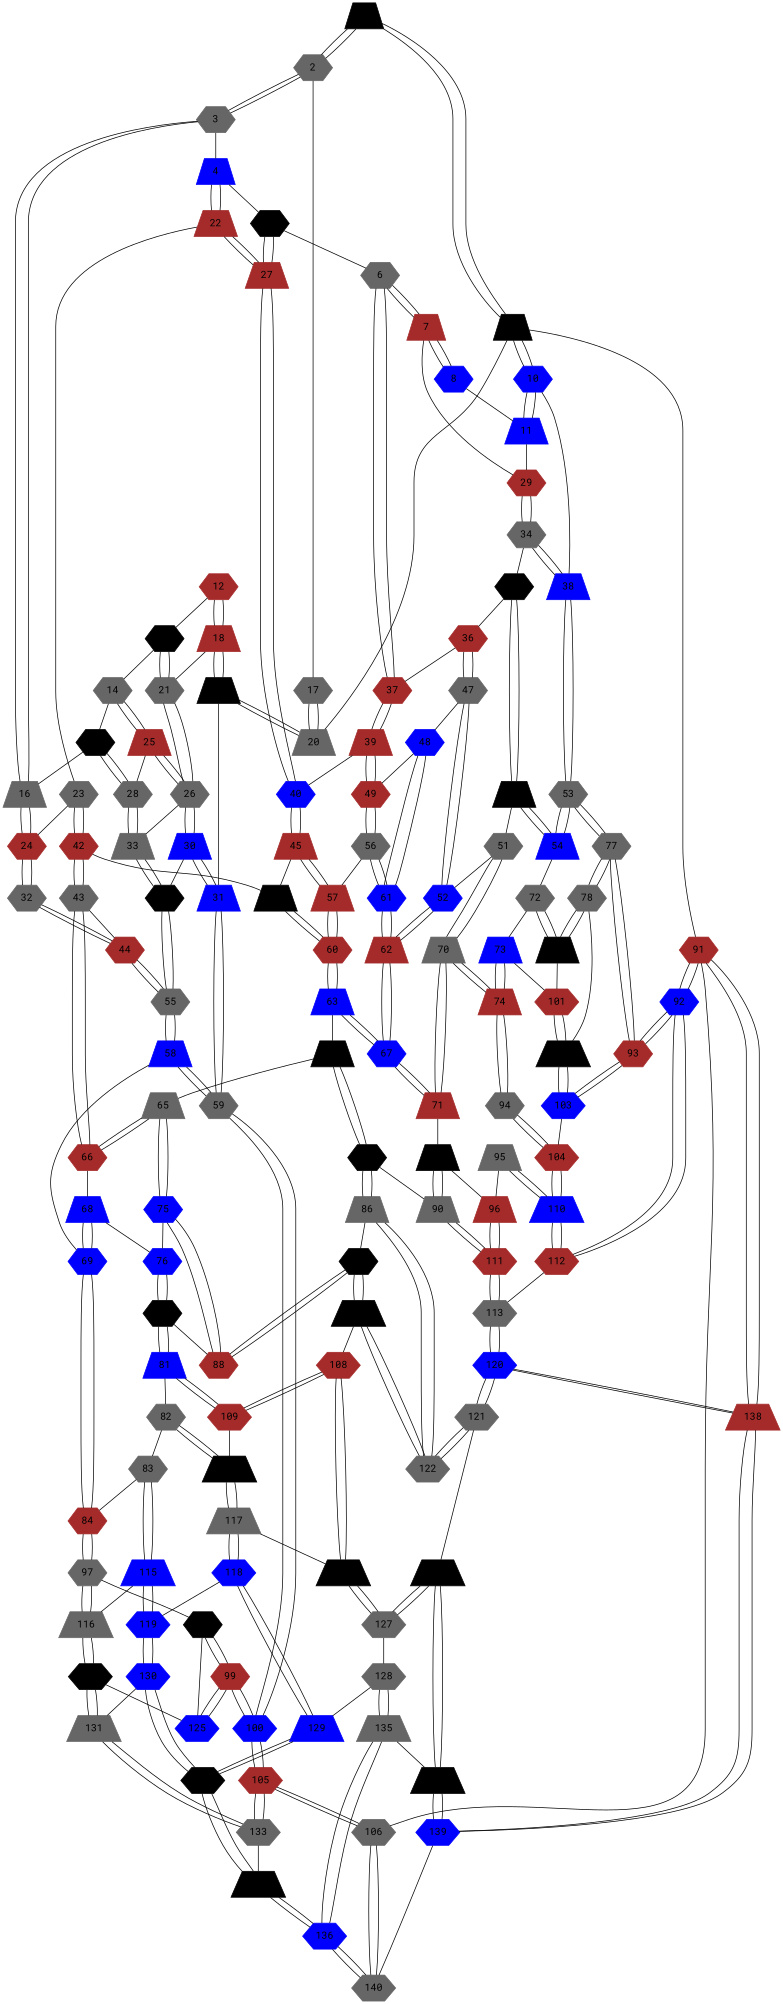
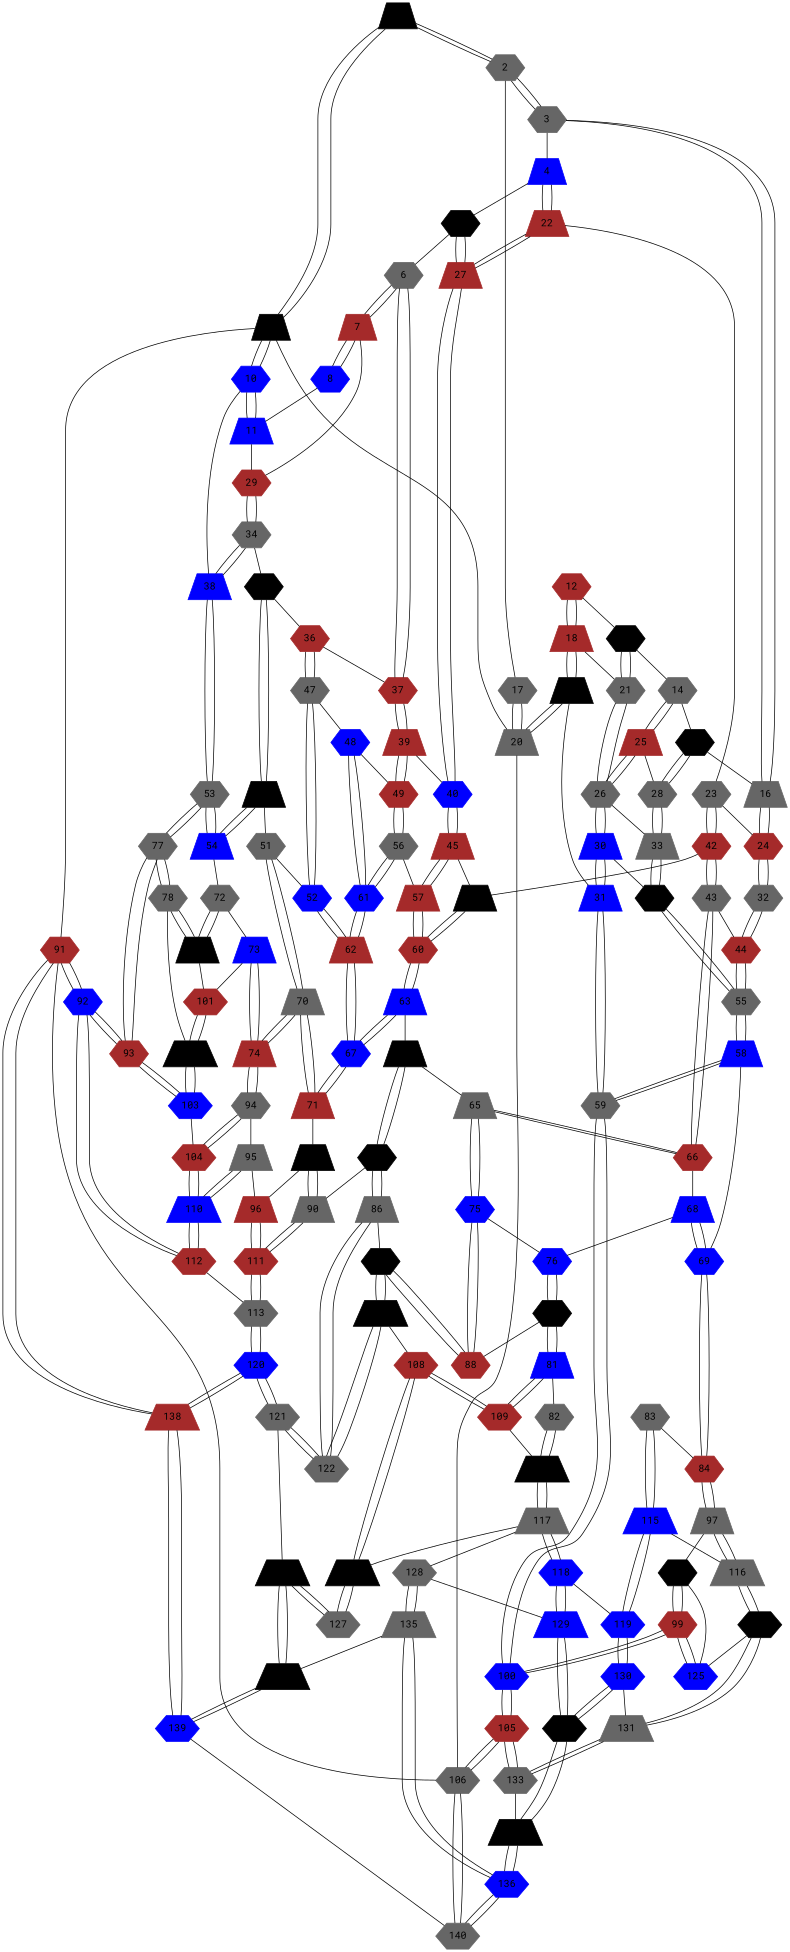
none -> (251, 1132)
none -> (516, 1269)
(157, 1443) -> none
(87, 1573) -> (712, 1521)
(384, 1651) -> (473, 1549)
